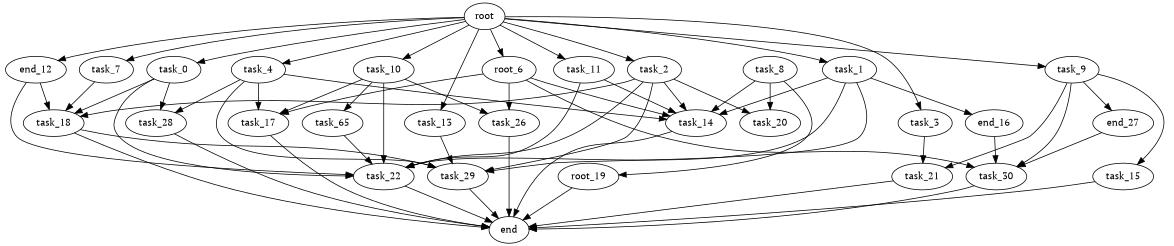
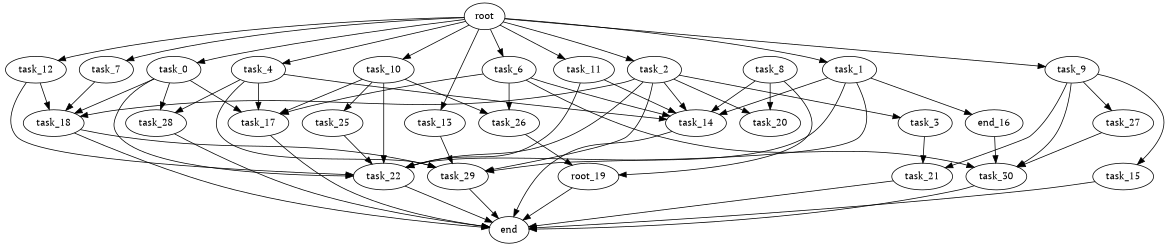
(725, 24) -> (791, 97)
(36, 70) -> (36, 70)
(509, 70) -> (509, 70)
none -> (217, 97)
(333, 123) -> (333, 123)
(1123, 123) -> (1123, 123)
(509, 175) -> (549, 150)
